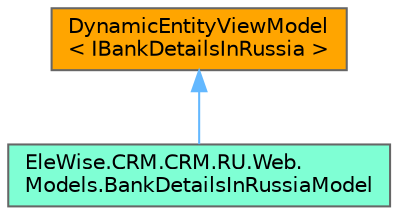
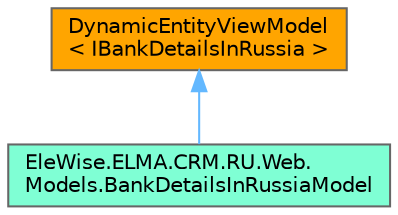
(199, 175) -> (199, 175)
